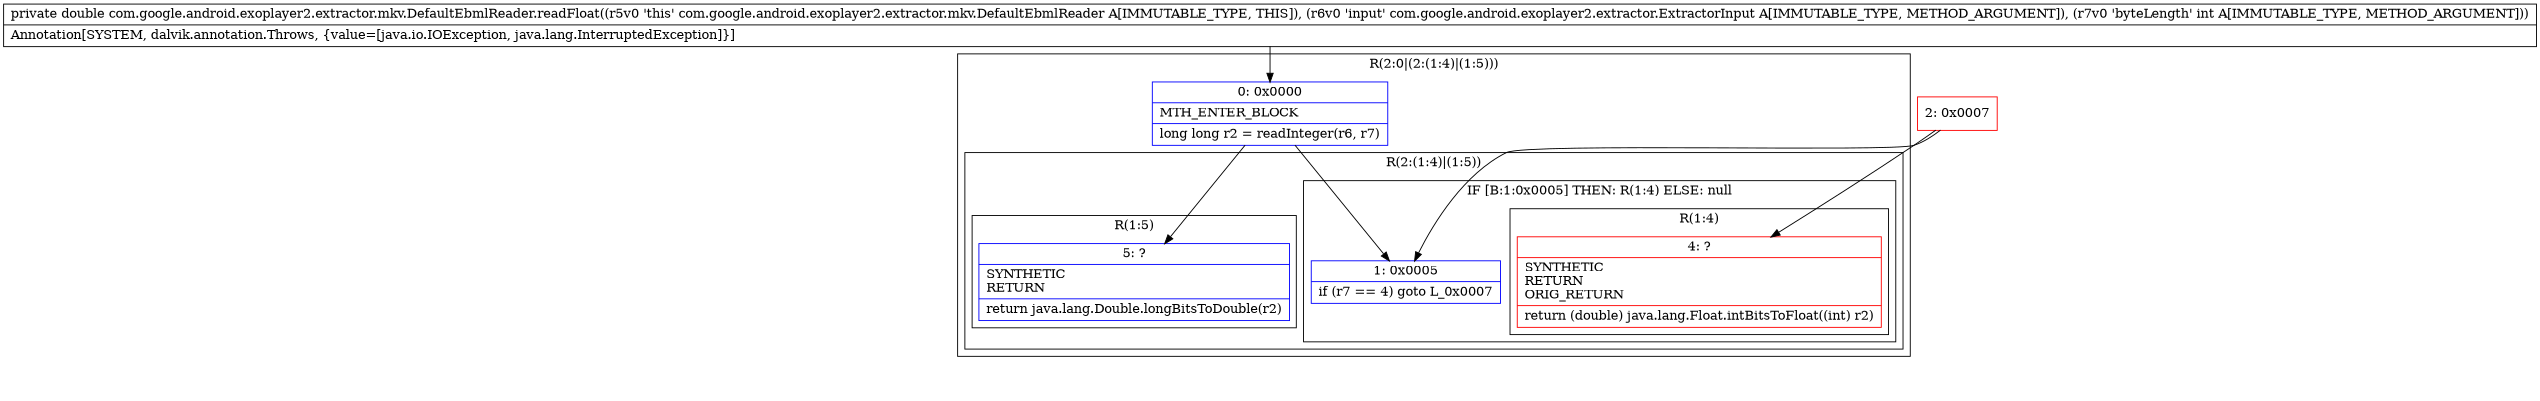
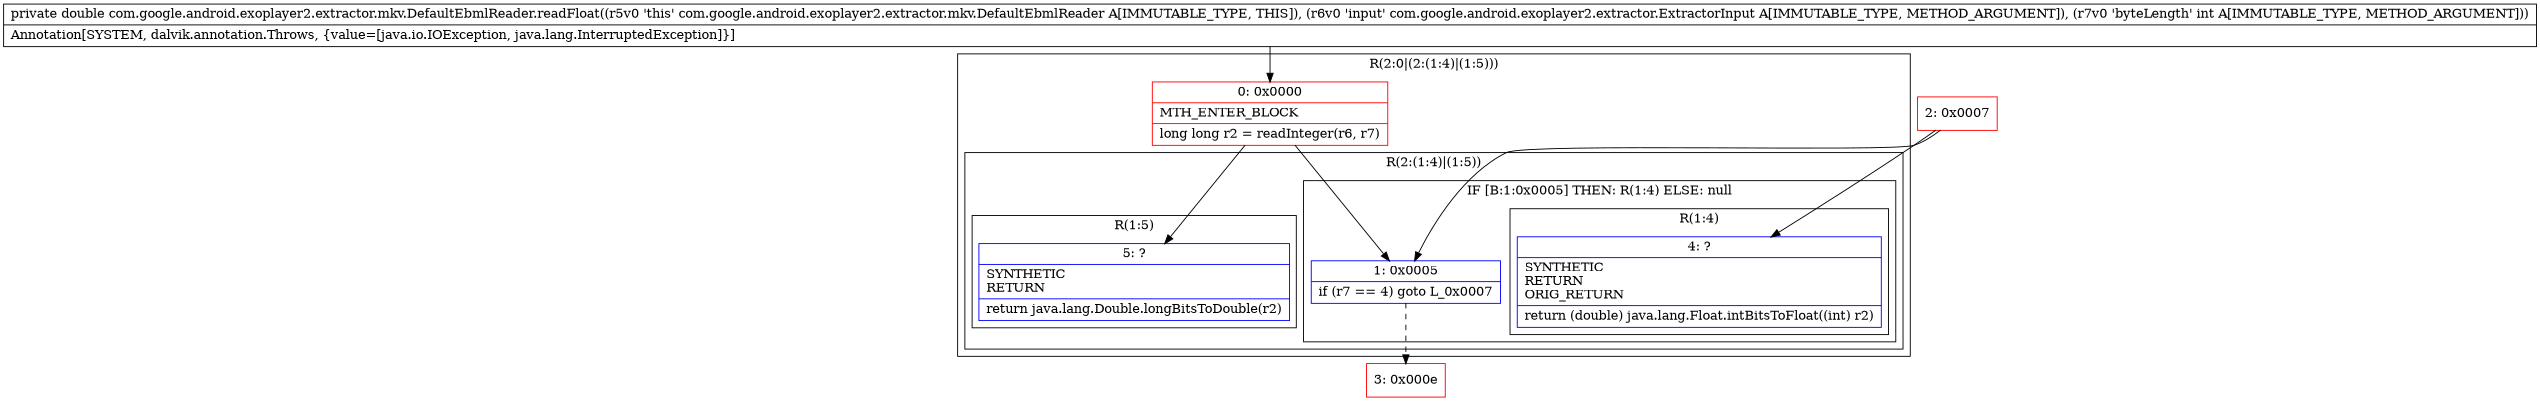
(1270, 114) -> (1270, 114)
(1699, 282) -> (1699, 282)
none -> (1406, 380)
